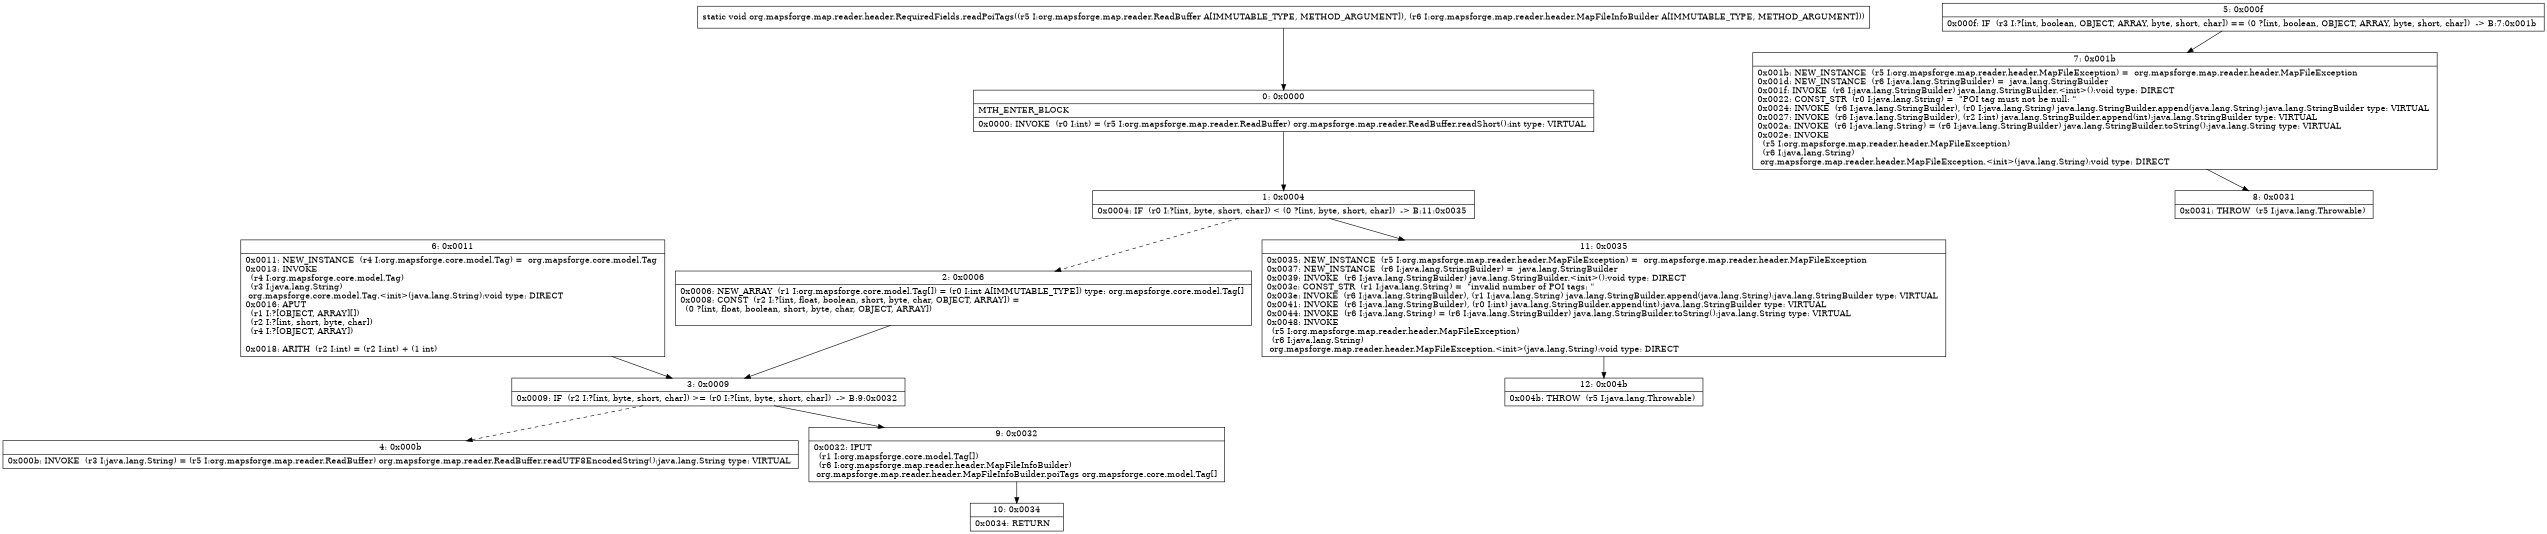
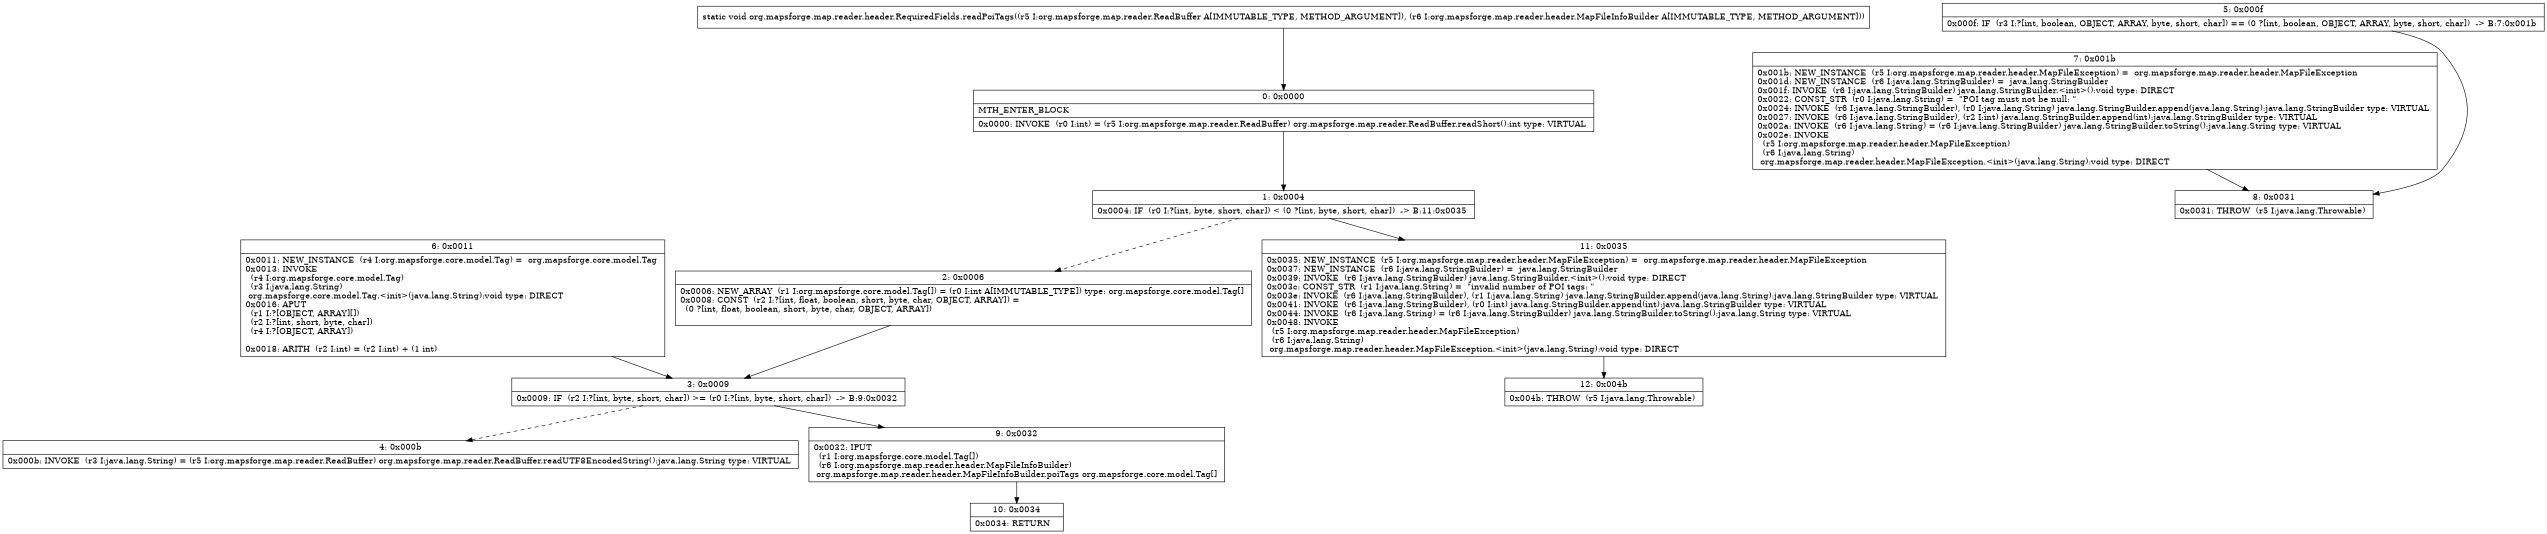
(2207, 40) -> (2467, 117)
